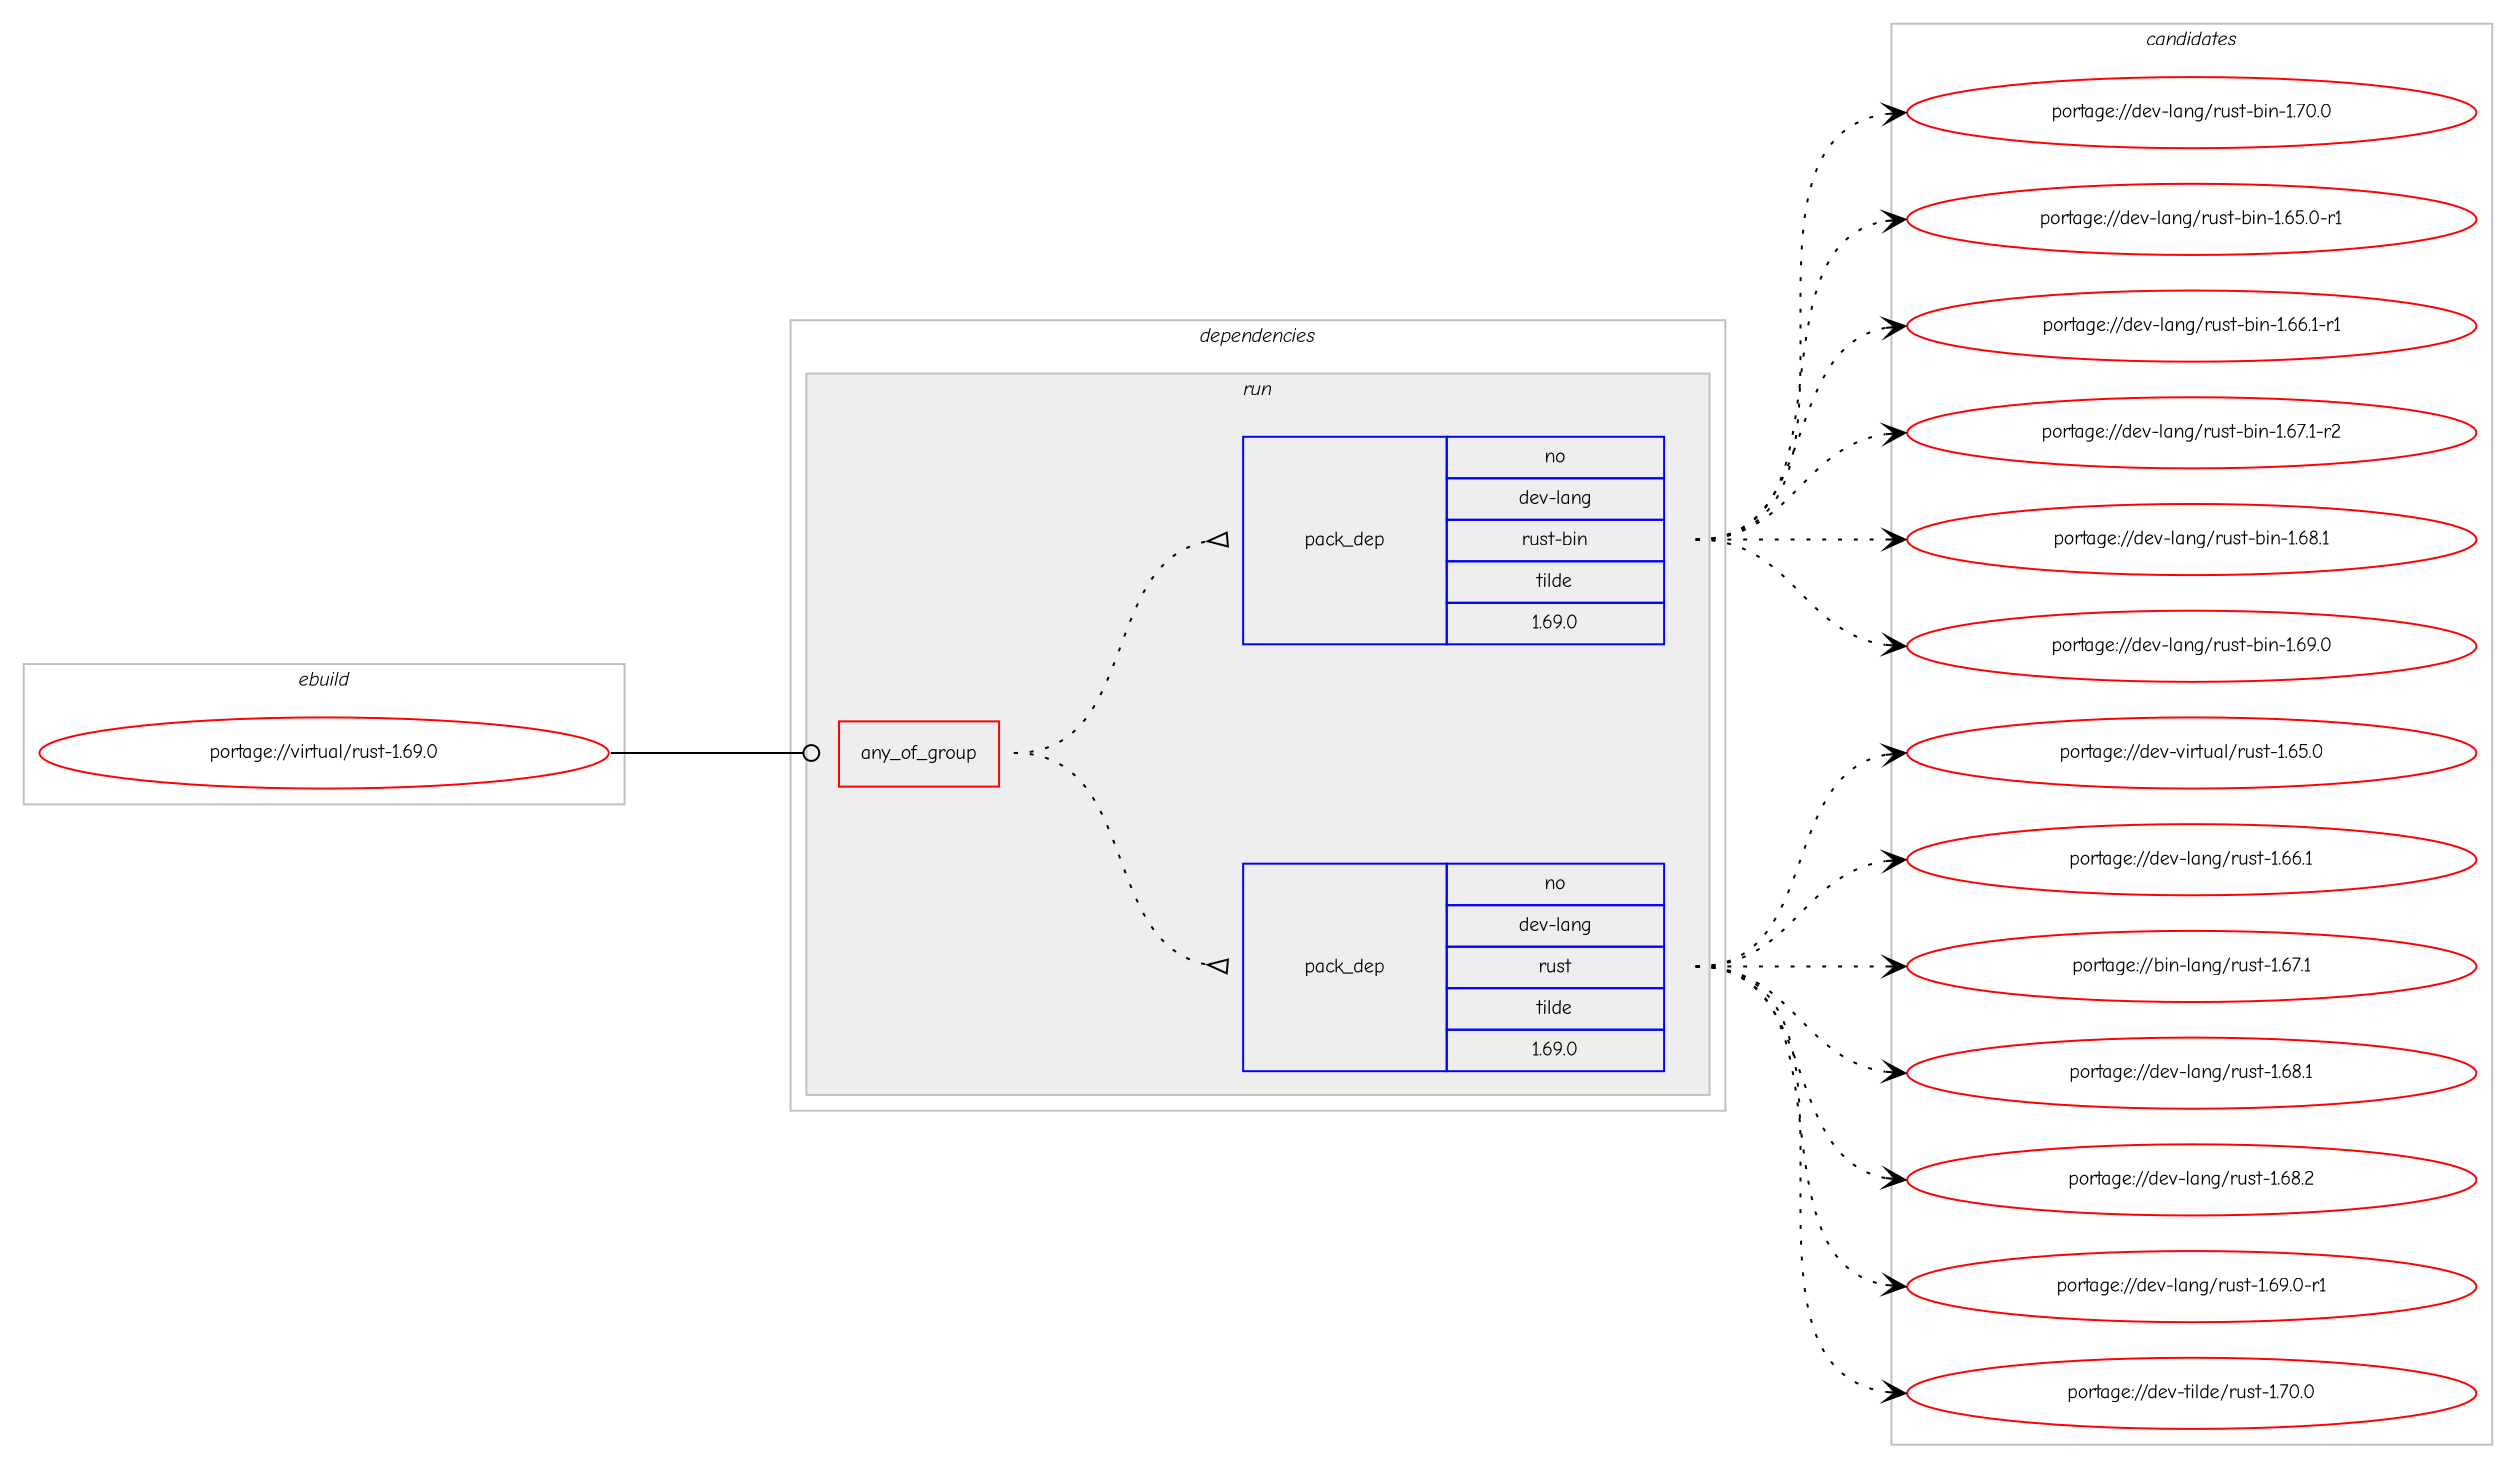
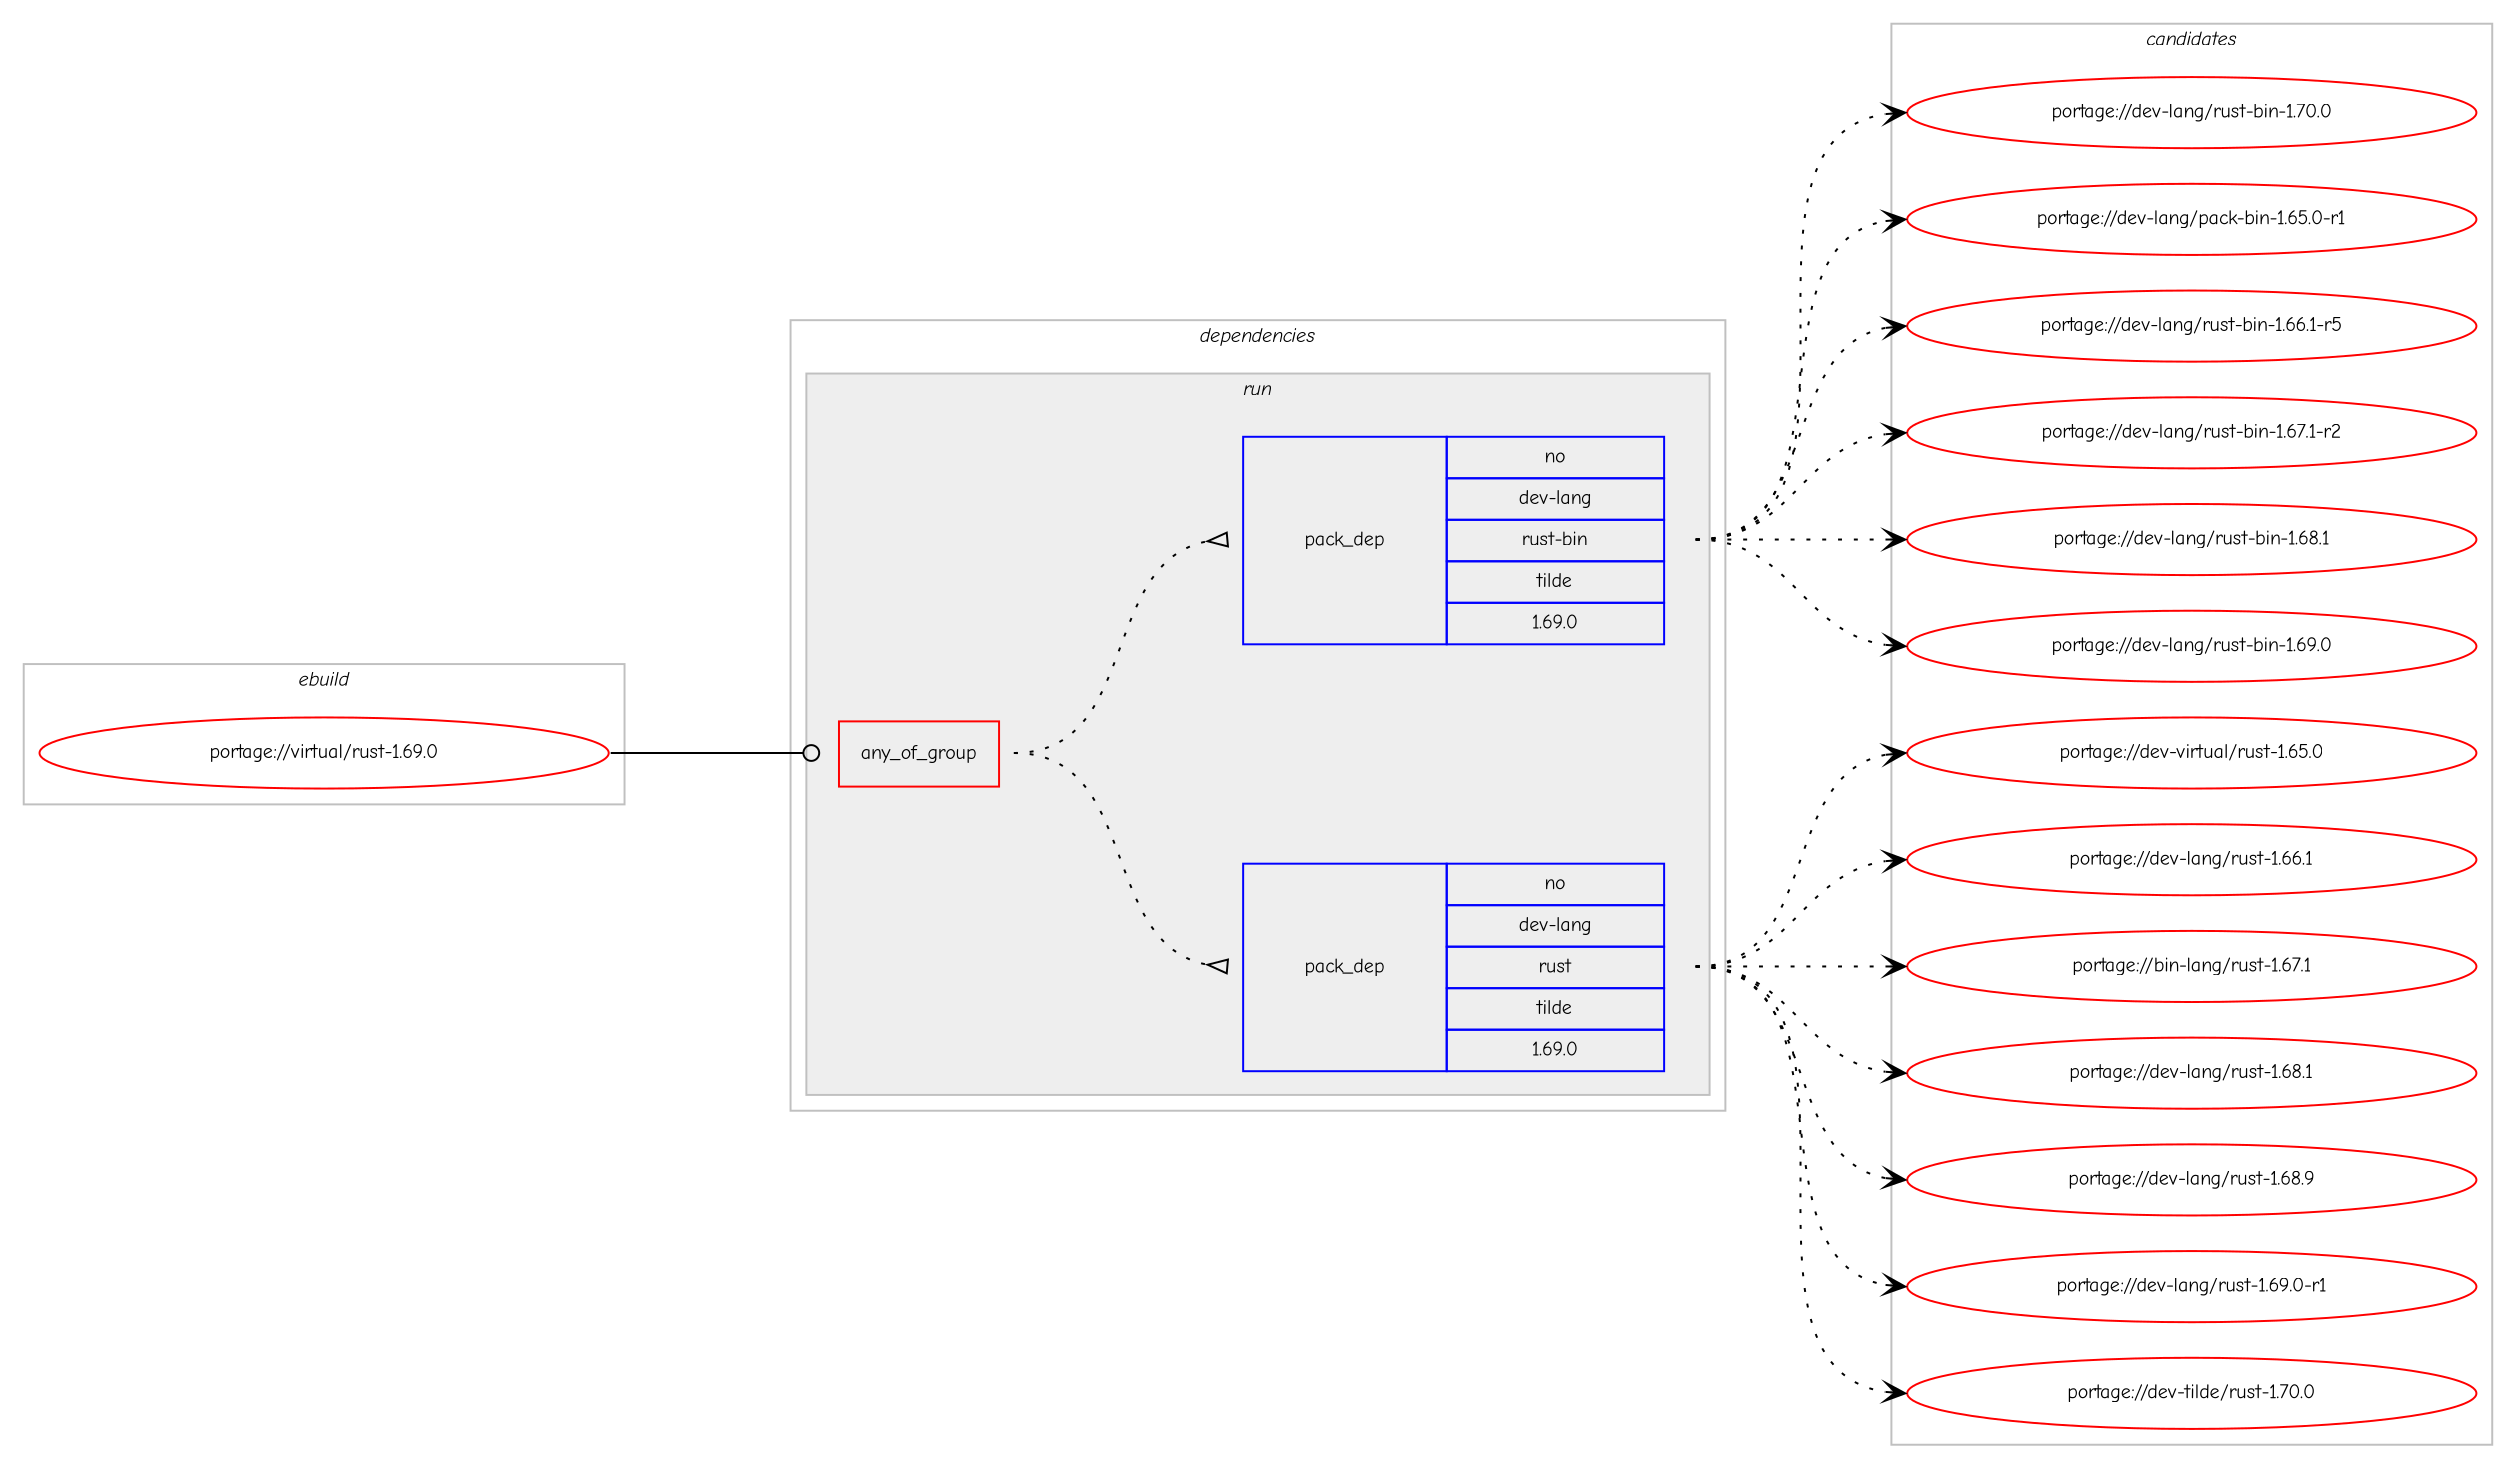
(2192, 219) -> (2192, 219)
(2192, 326) -> (2192, 326)
(2192, 1180) -> (2192, 1180)
